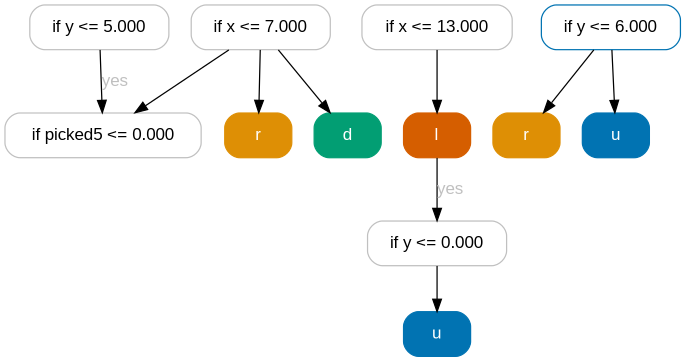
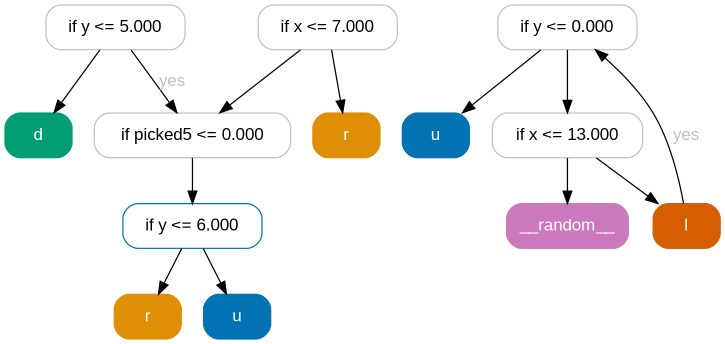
none -> (567, 75)
(300, 76) -> (81, 76)
none -> (192, 175)
none -> (567, 226)
